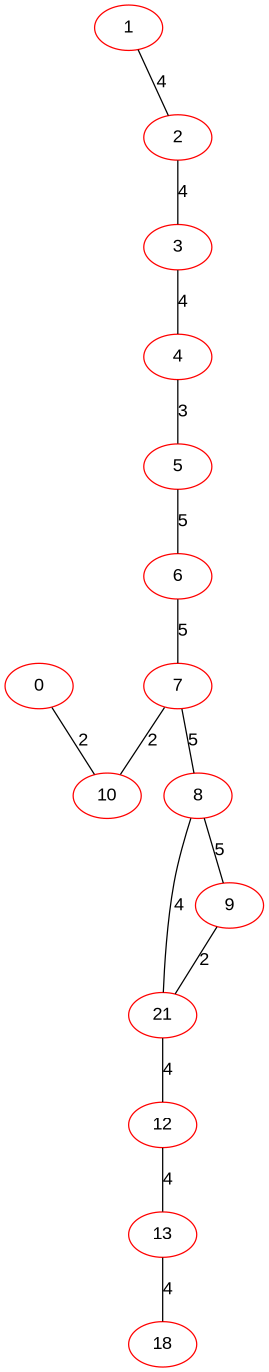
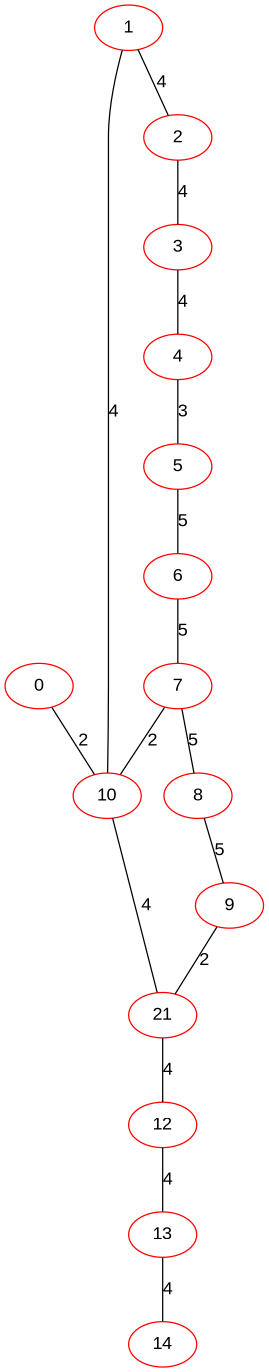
none -> (108, 411)
(171, 904) -> (135, 905)
(163, 1344) -> (163, 1344)
